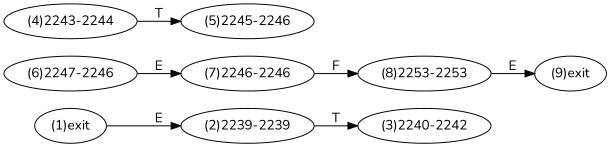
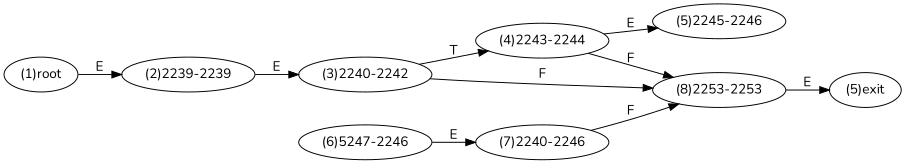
(159, 14) -> (631, 24)
none -> (449, 59)
none -> (626, 64)
(71, 74) -> (365, 142)
(248, 74) -> (542, 142)
(571, 74) -> (865, 90)
none -> (537, 84)
(336, 119) -> (277, 67)
(71, 126) -> (41, 75)
